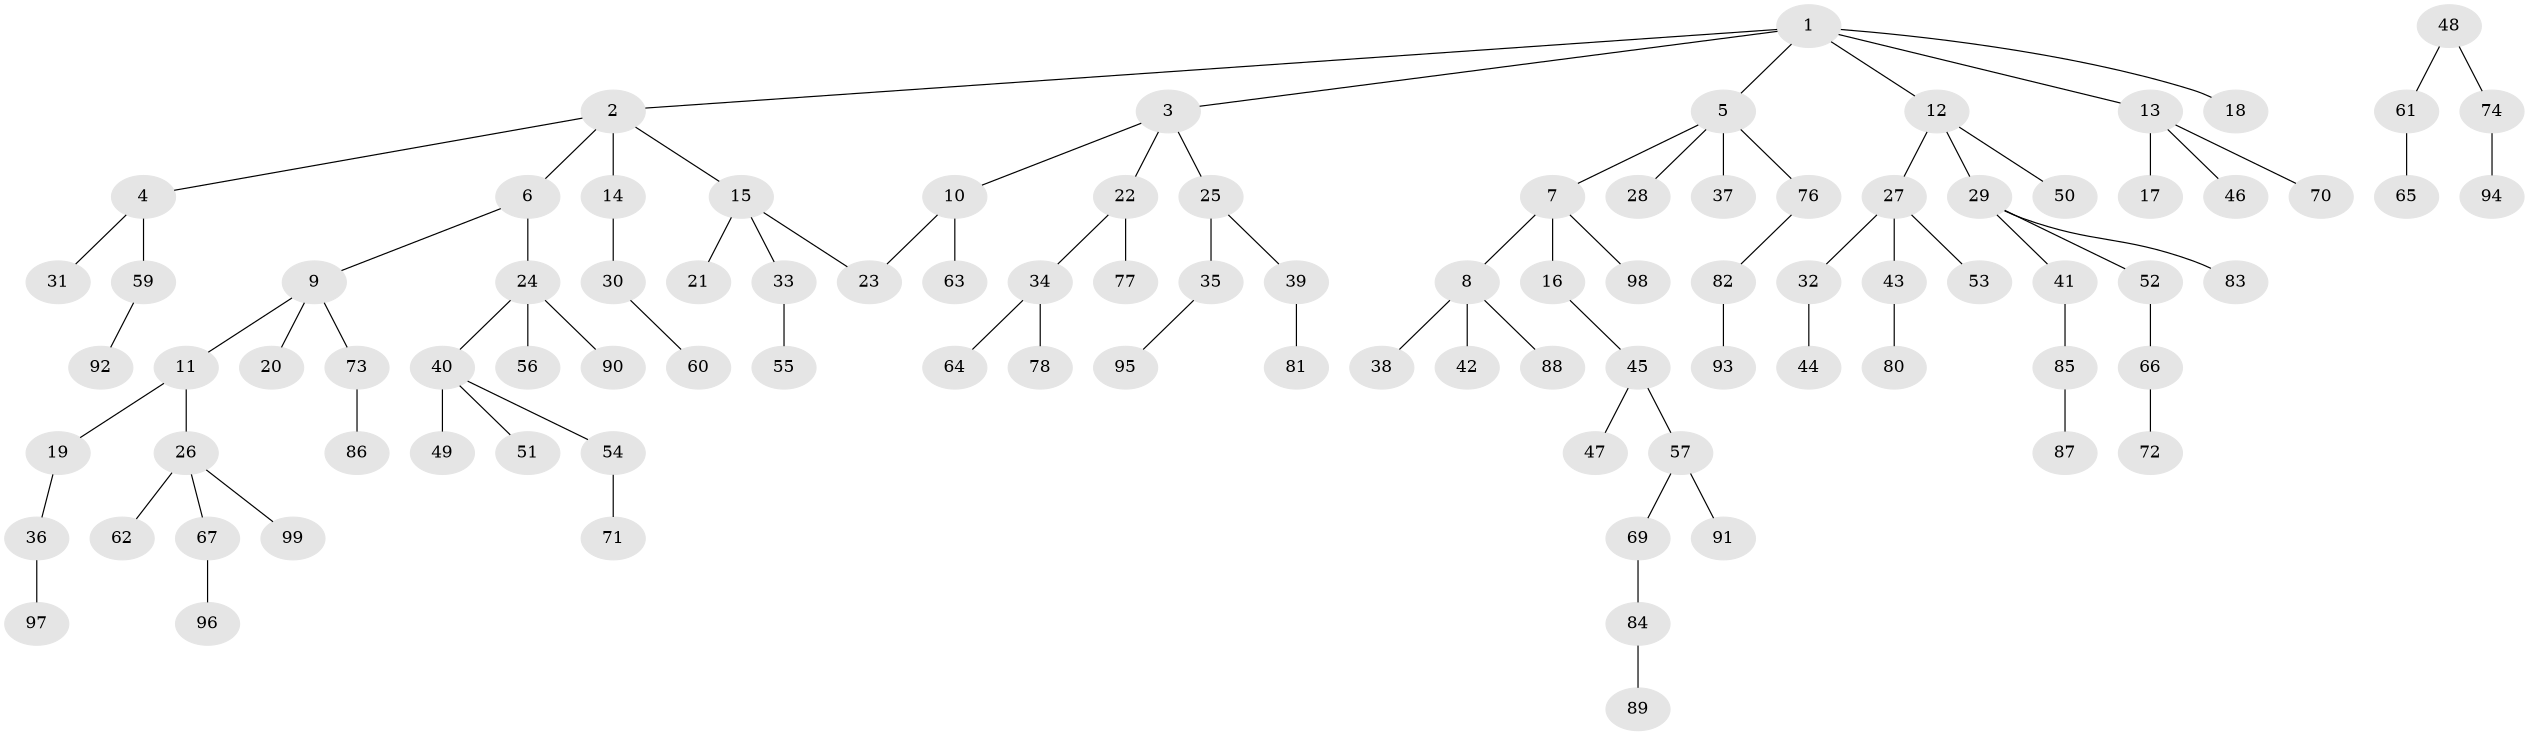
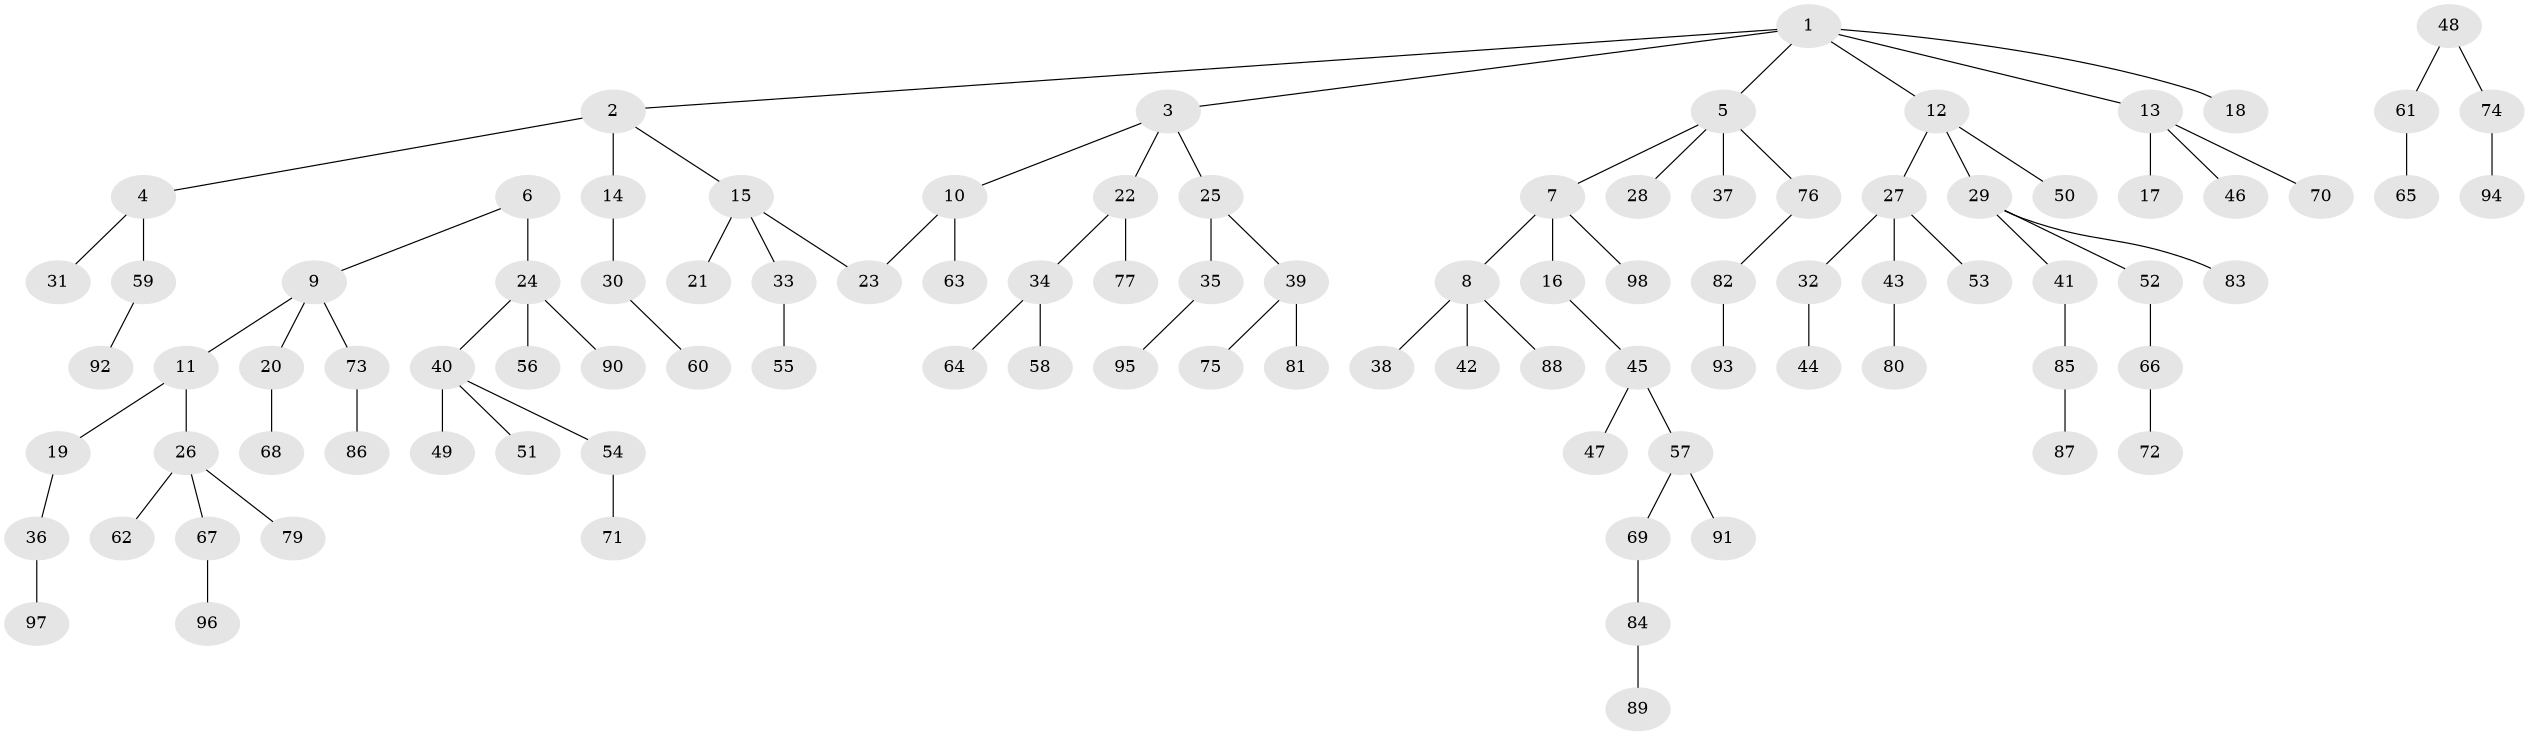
(571, 154) -> none
(1040, 368) -> (1040, 368)
none -> (1211, 368)
none -> (272, 453)
(293, 538) -> (293, 538)
